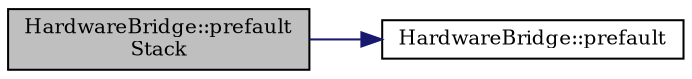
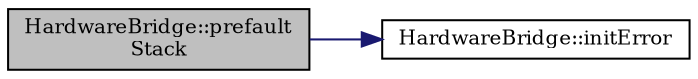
(533, 39) -> (536, 39)
